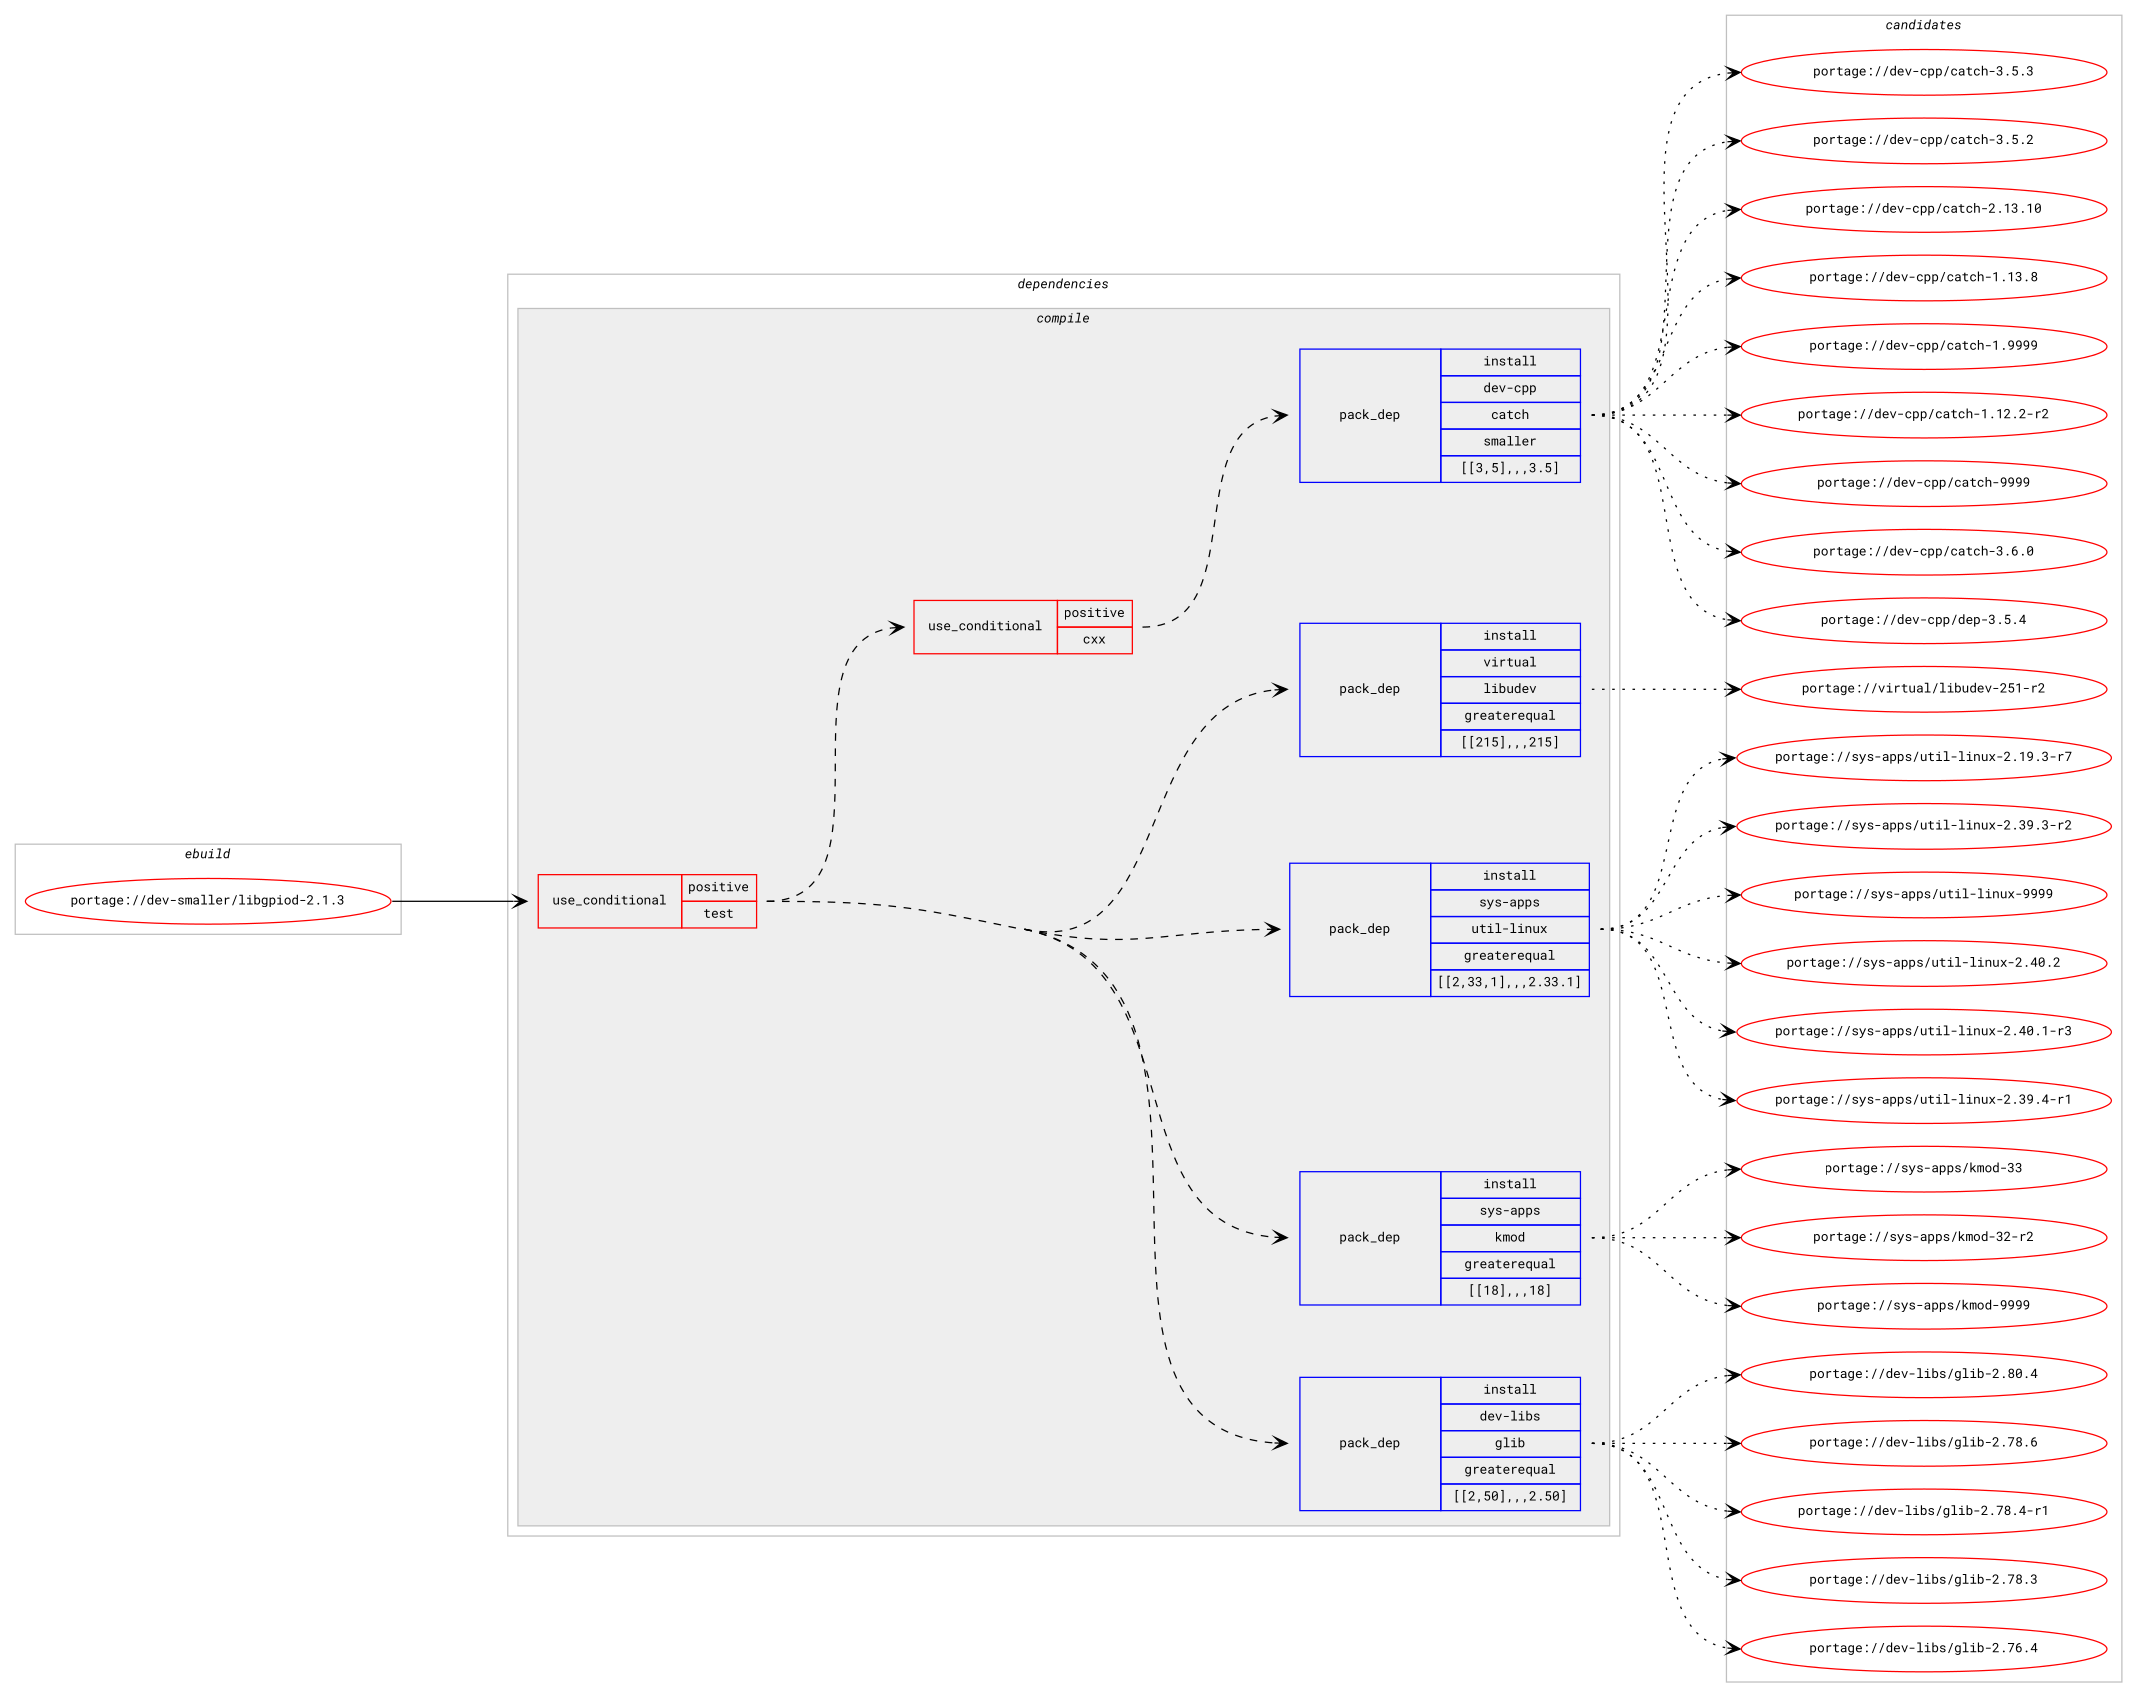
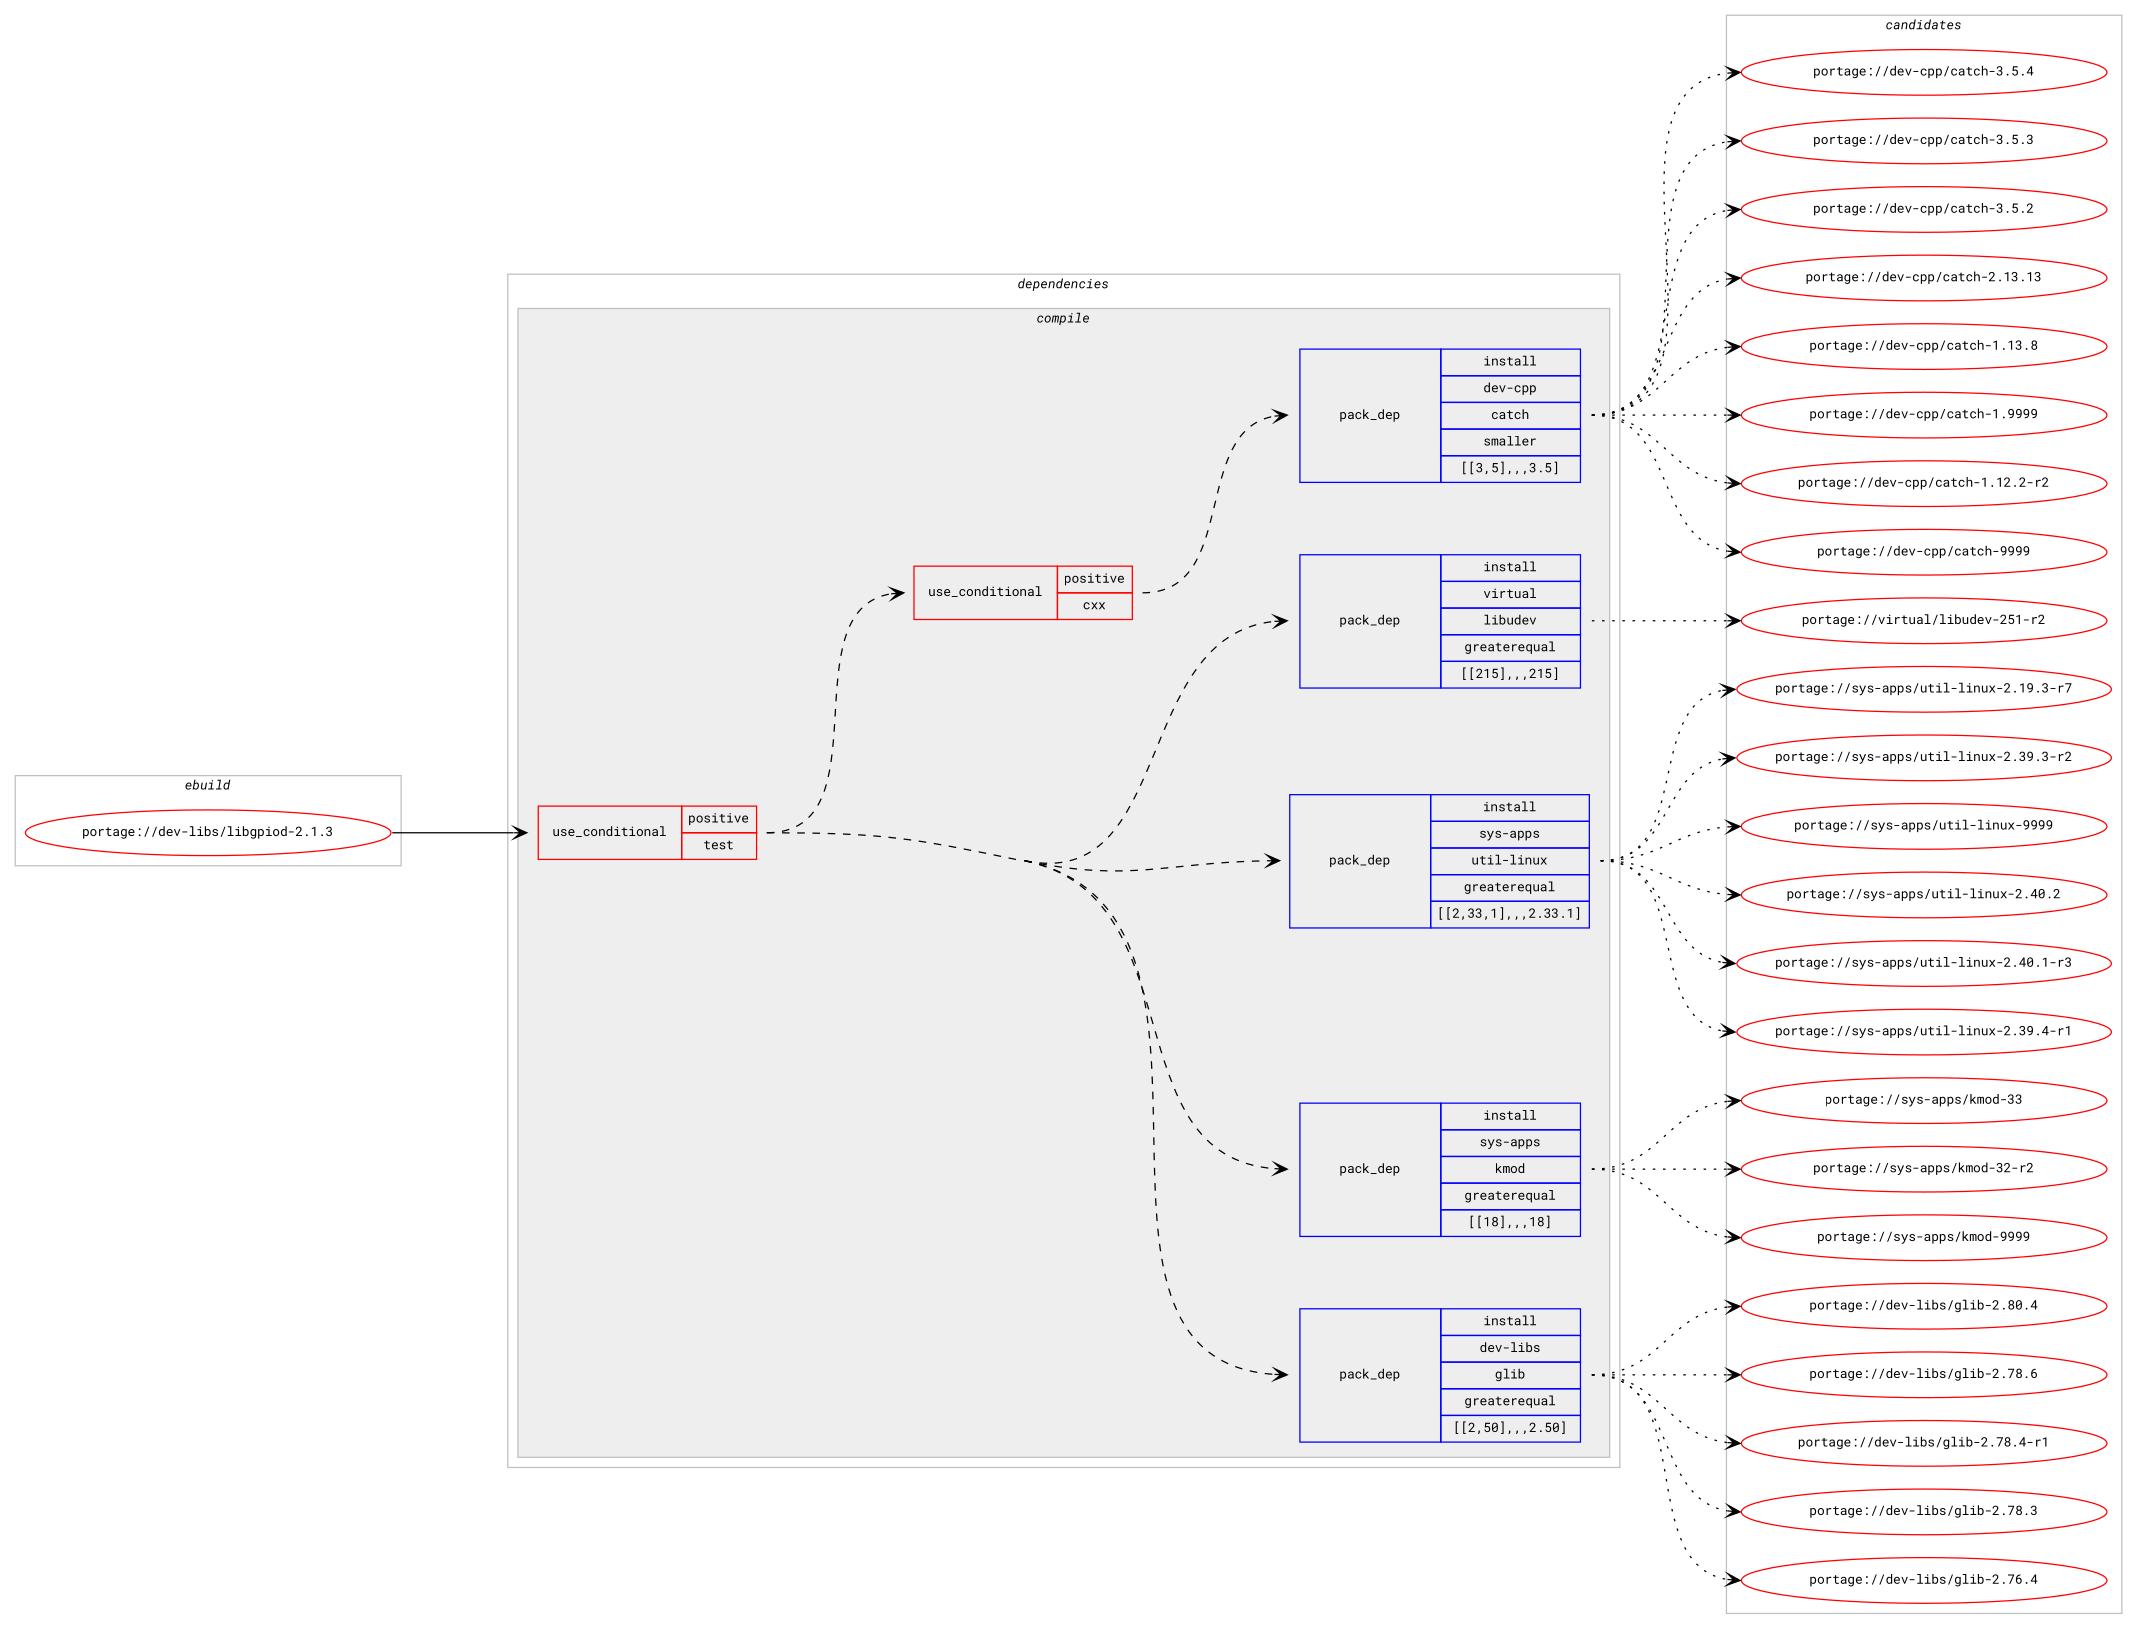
(1924, 209) -> (1924, 278)
(1924, 552) -> none
(1924, 621) -> (1924, 72)
(208, 901) -> (208, 833)
